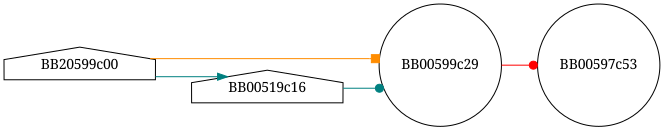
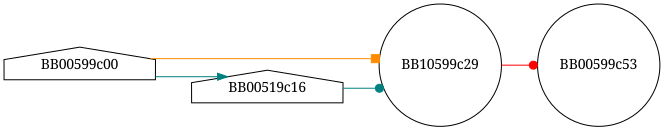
(80, 65) -> (80, 65)
(440, 65) -> (440, 65)
(599, 65) -> (599, 65)
